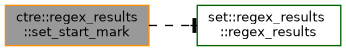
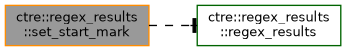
(269, 25) -> (269, 25)
